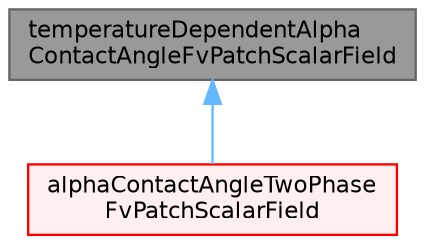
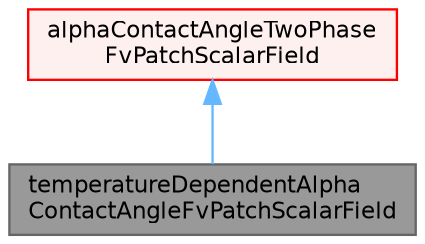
(213, 134) -> (213, 134)
